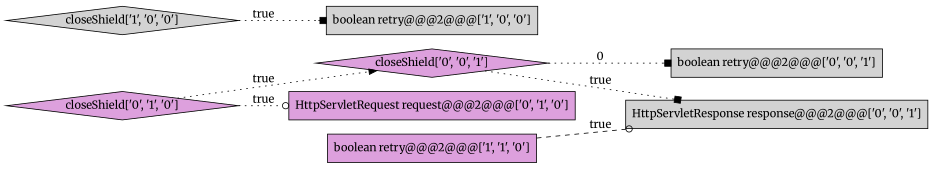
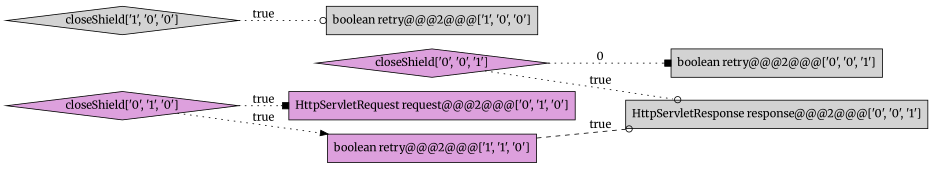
(278, 21) -> (278, 21)
(273, 85) -> (249, 123)
(579, 85) -> (579, 85)
(260, 106) -> (260, 106)
